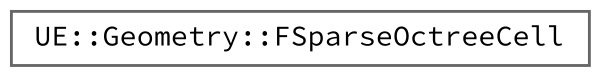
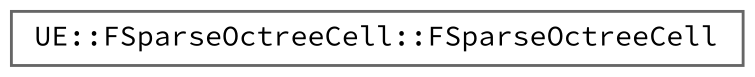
(300, 38) -> (377, 38)
